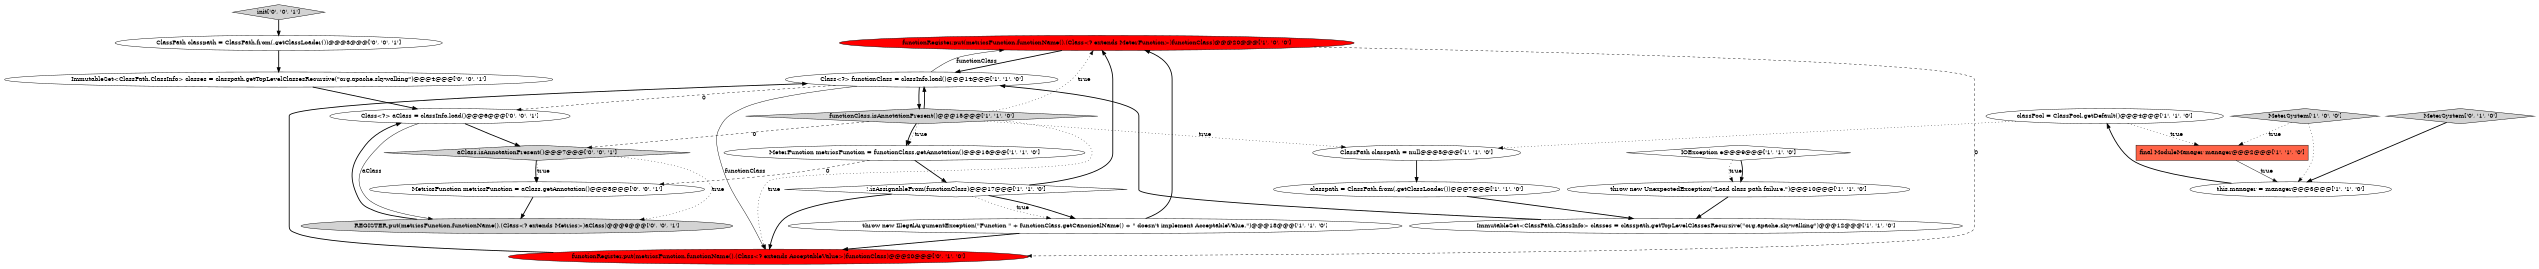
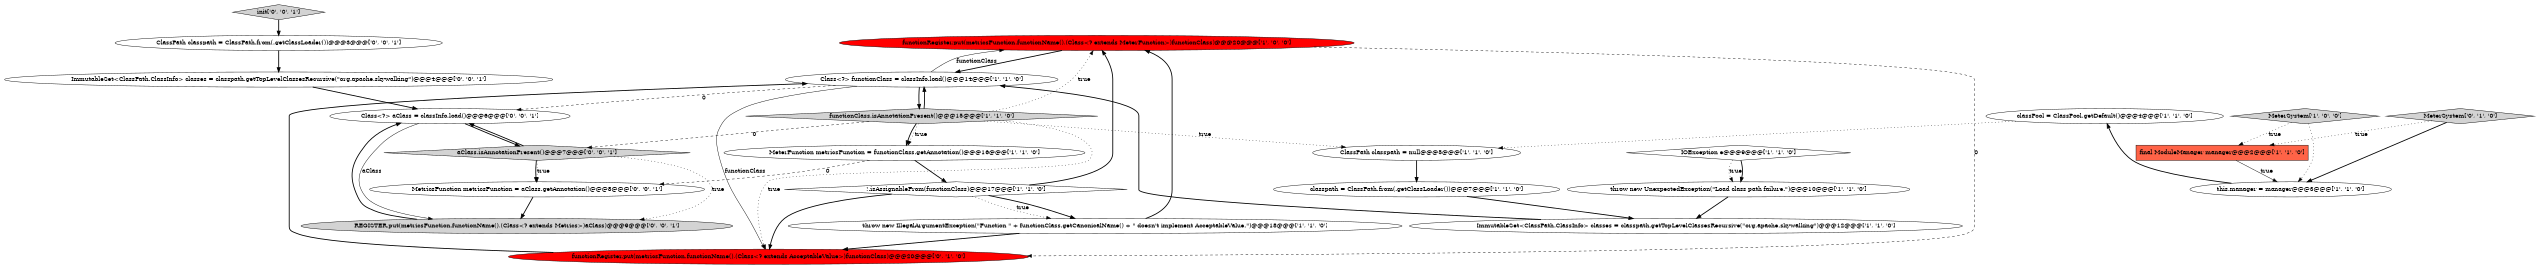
(2161, 134) -> (2353, 133)
none -> (499, 135)
